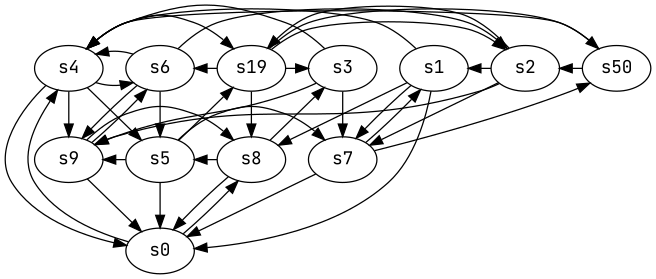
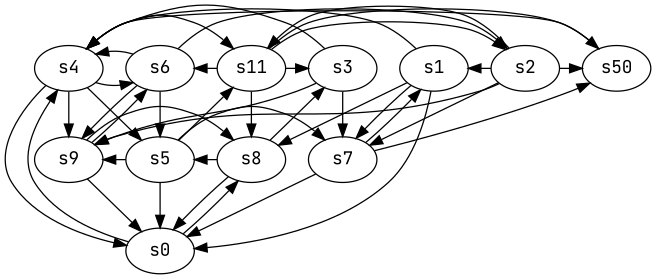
(251, 68) -> (251, 68)
(577, 68) -> (565, 68)
